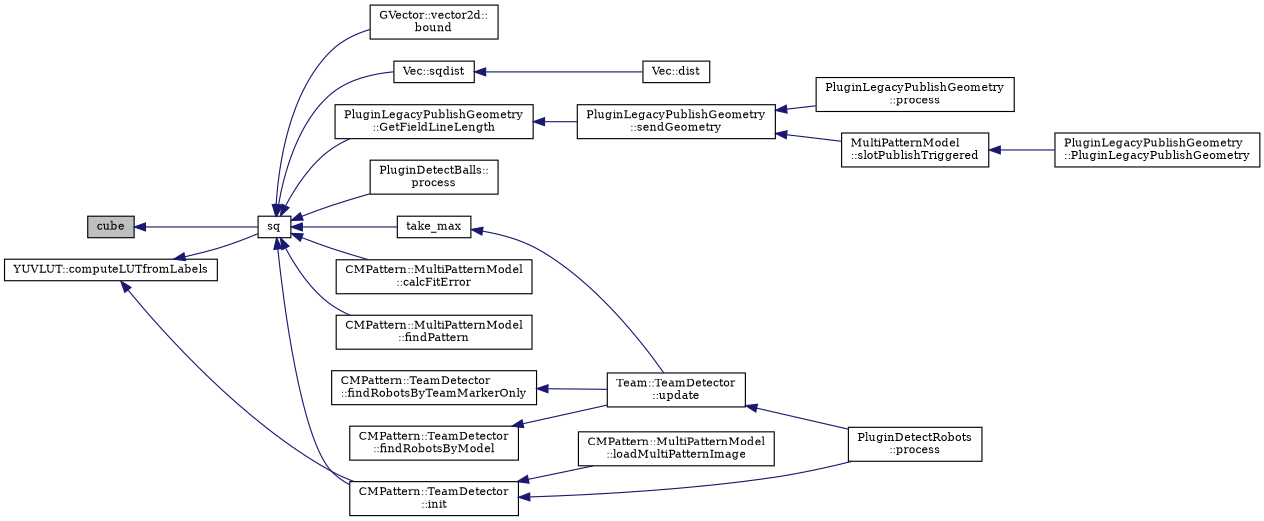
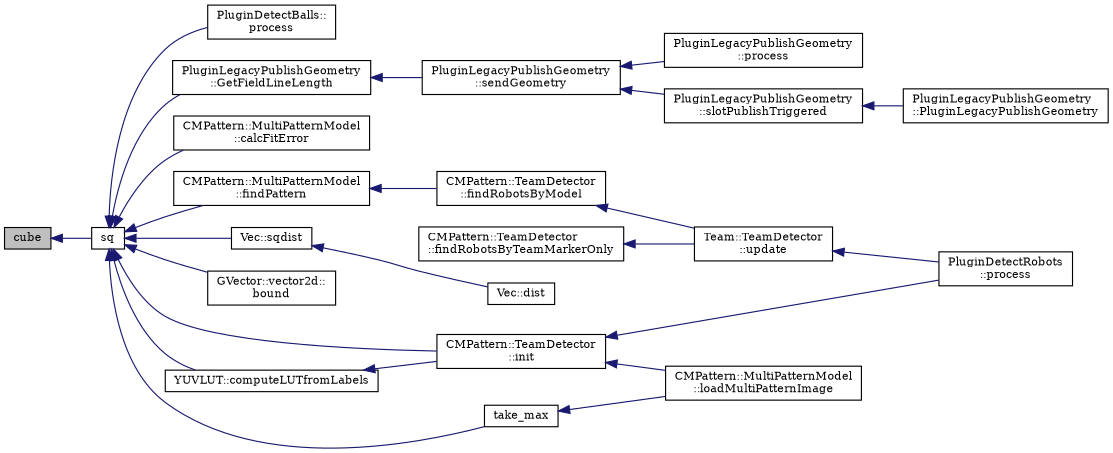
(915, 150) -> (763, 106)
none -> (409, 188)
(222, 247) -> (141, 326)
(586, 284) -> (618, 403)
